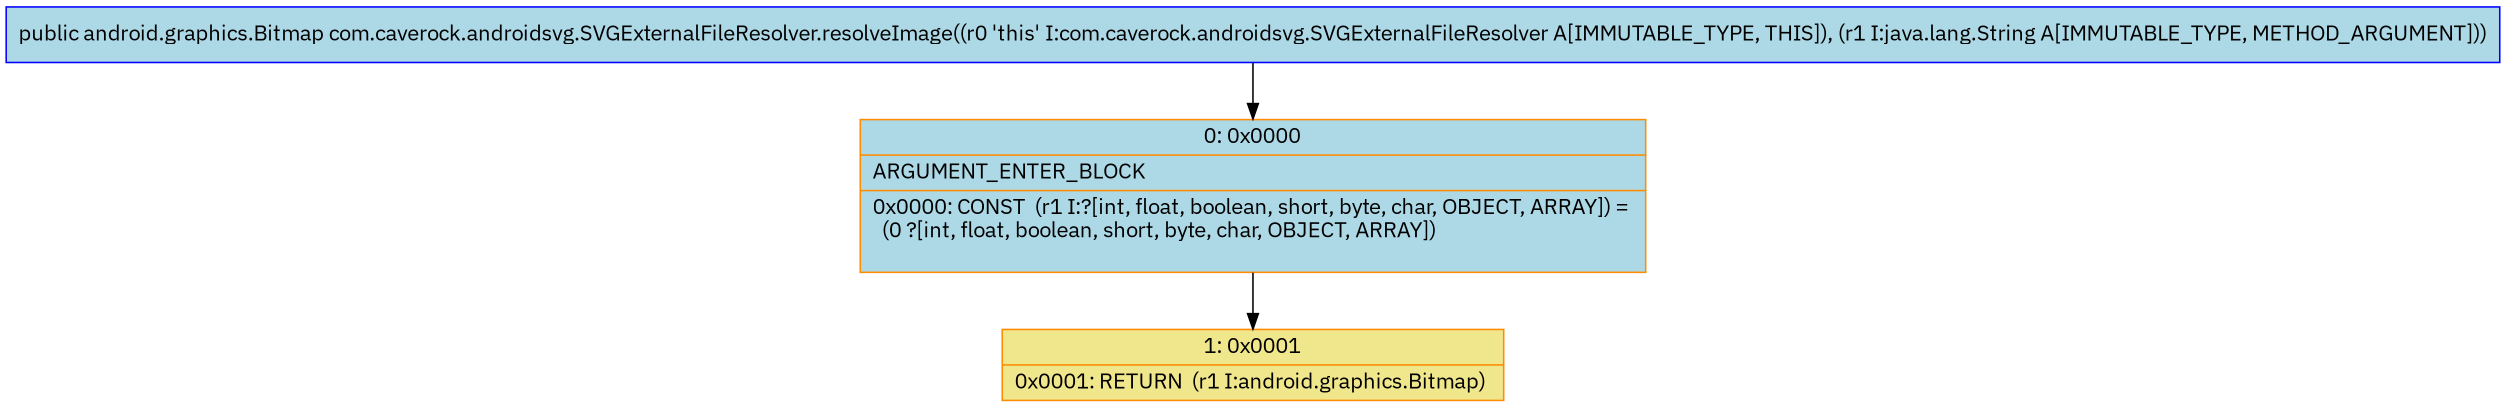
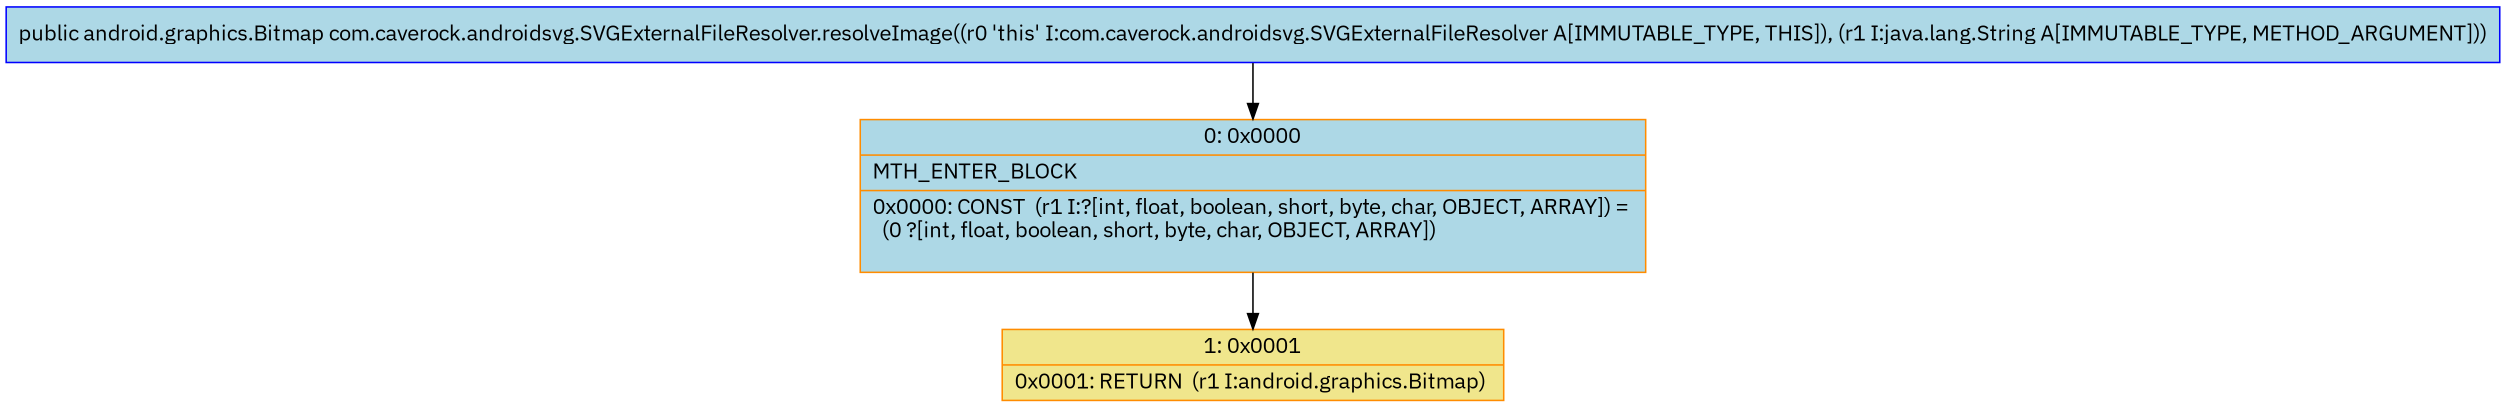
(1010, 172) -> (975, 172)
